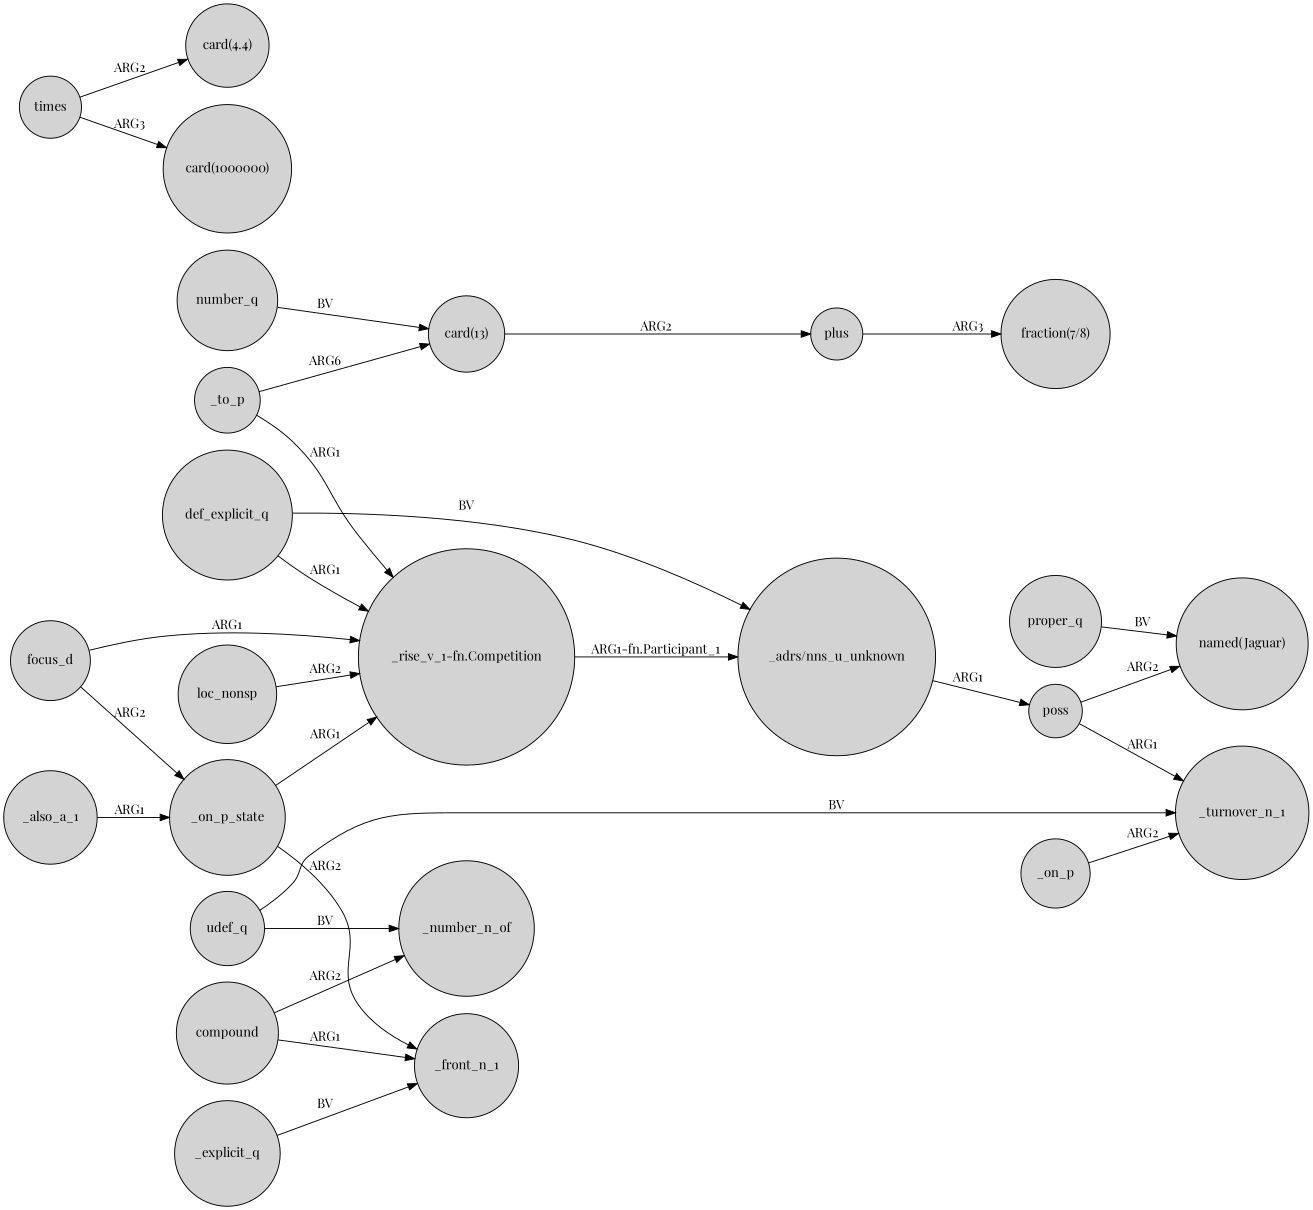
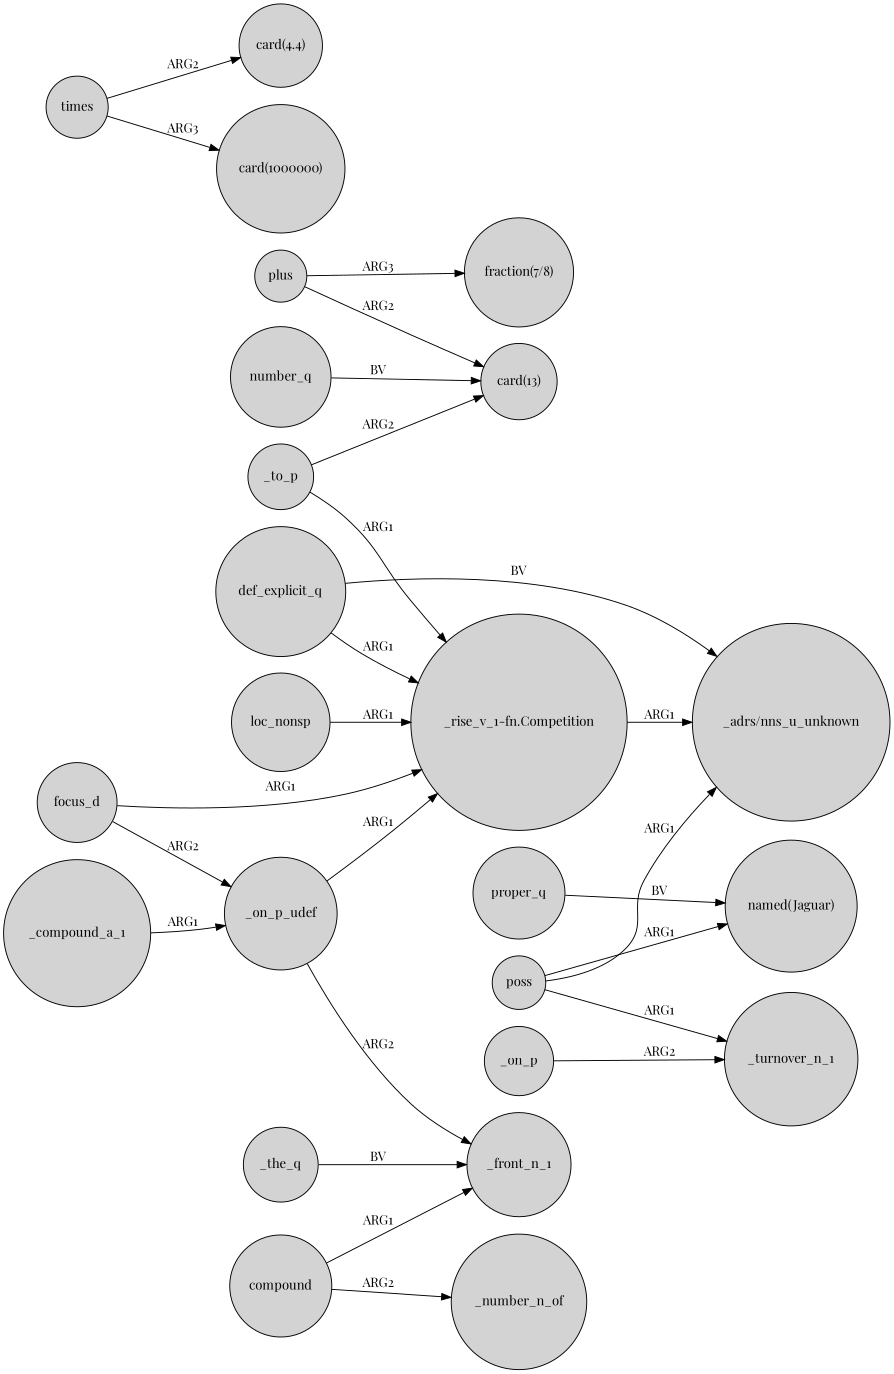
(653, 334) -> (390, 325)
(325, 362) -> (378, 425)
(656, 650) -> (660, 715)
(1143, 668) -> (660, 933)
(325, 670) -> (378, 715)
(976, 692) -> (638, 905)
(50, 817) -> (77, 933)
(227, 817) -> (281, 914)
(227, 929) -> none
(227, 1153) -> (281, 1165)
